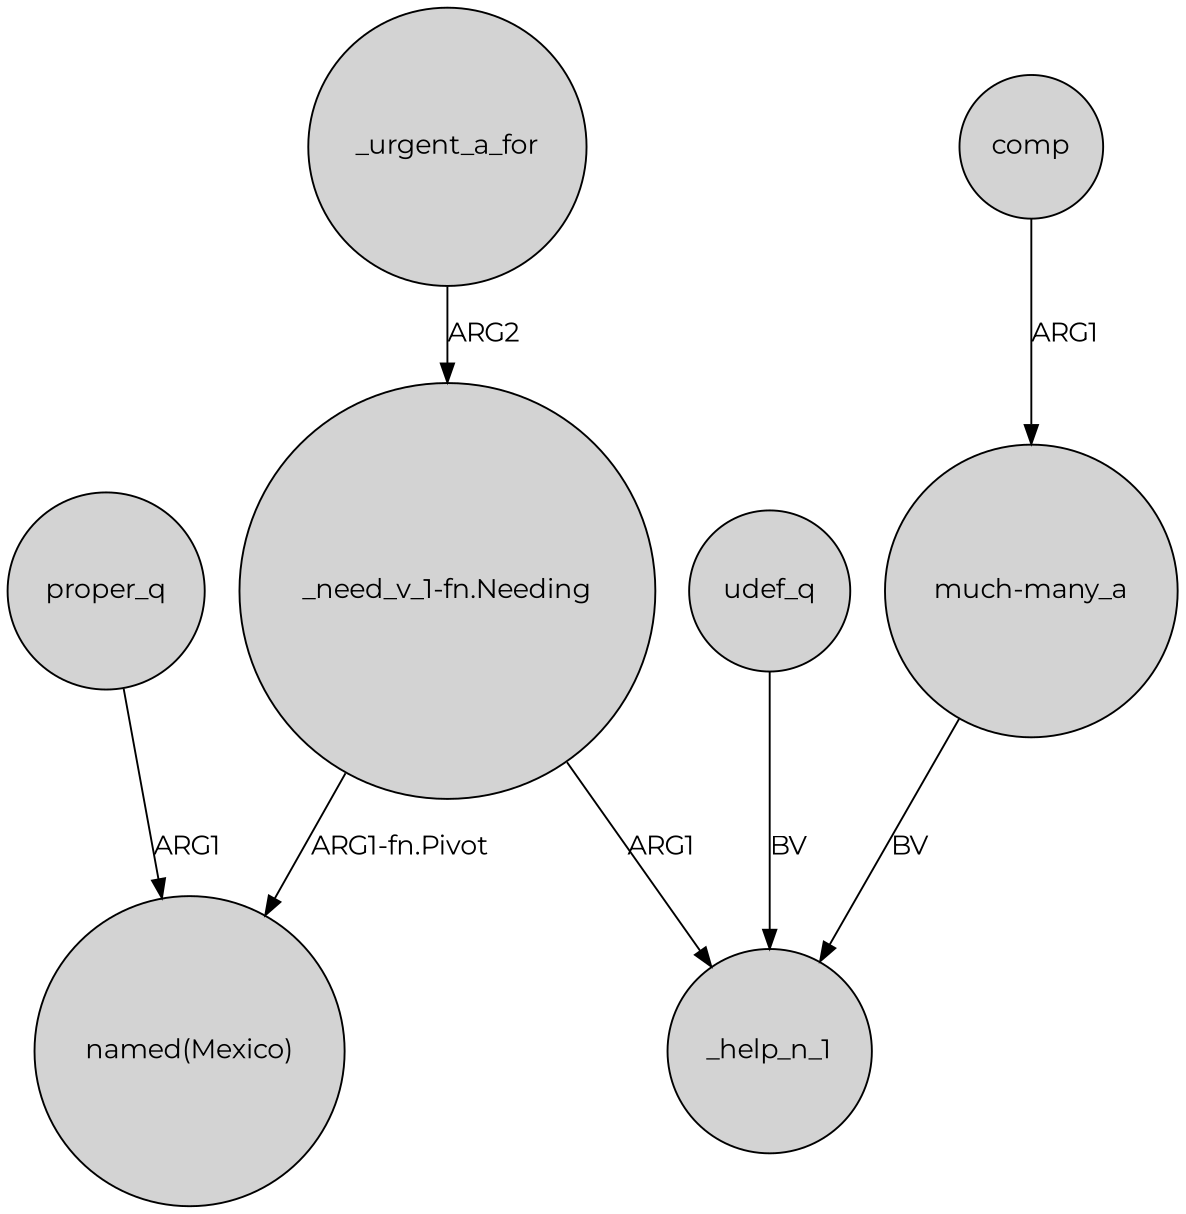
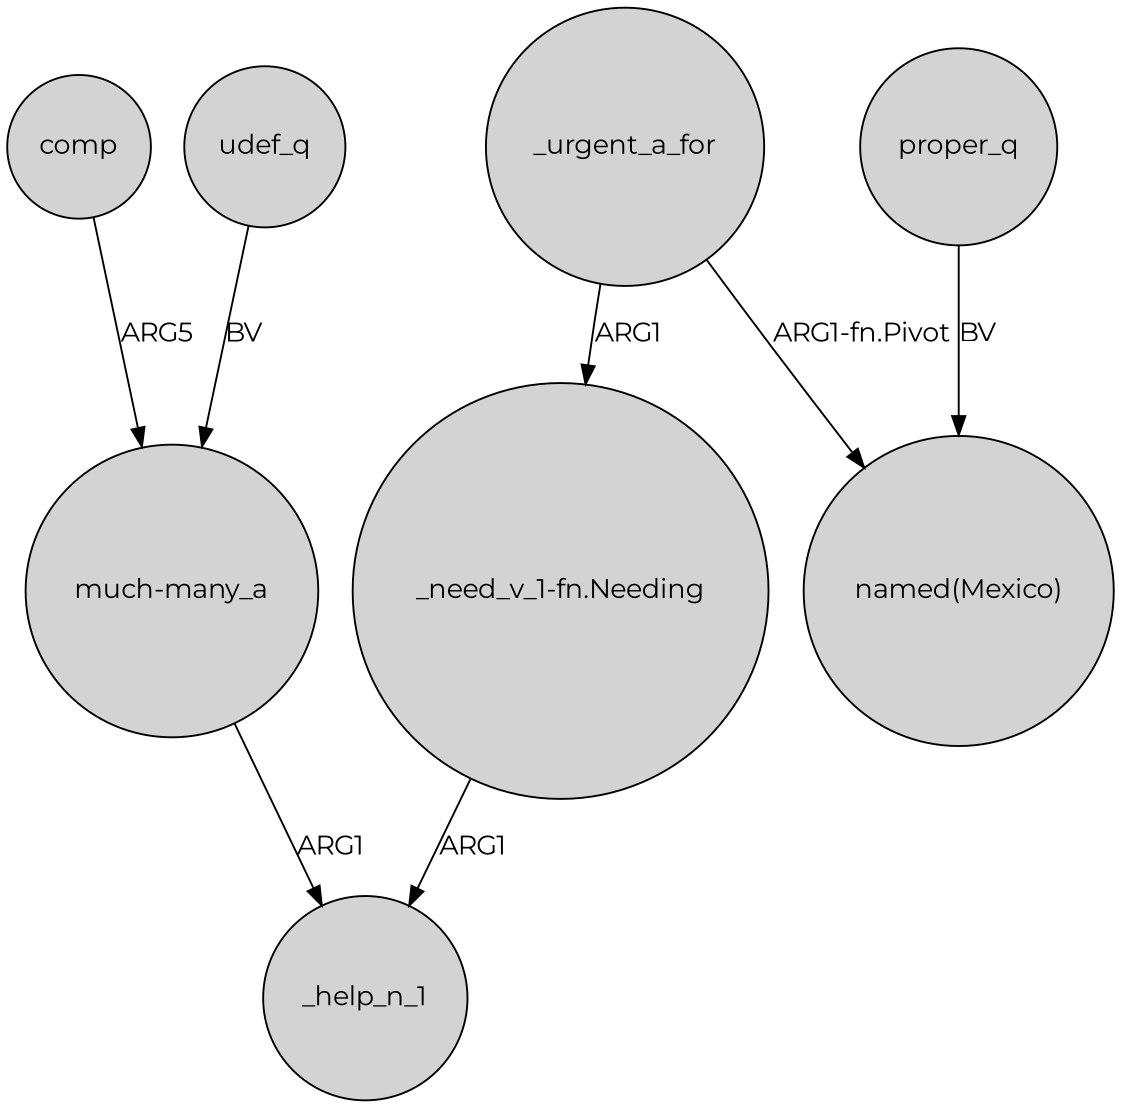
(484, 334) -> (629, 334)
(1065, 334) -> (158, 334)
(770, 800) -> (227, 326)
(310, 836) -> (779, 357)
(188, 848) -> (978, 334)
(910, 848) -> (331, 848)
